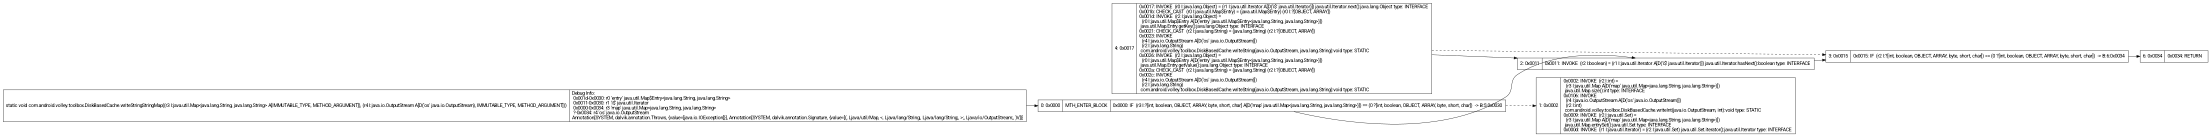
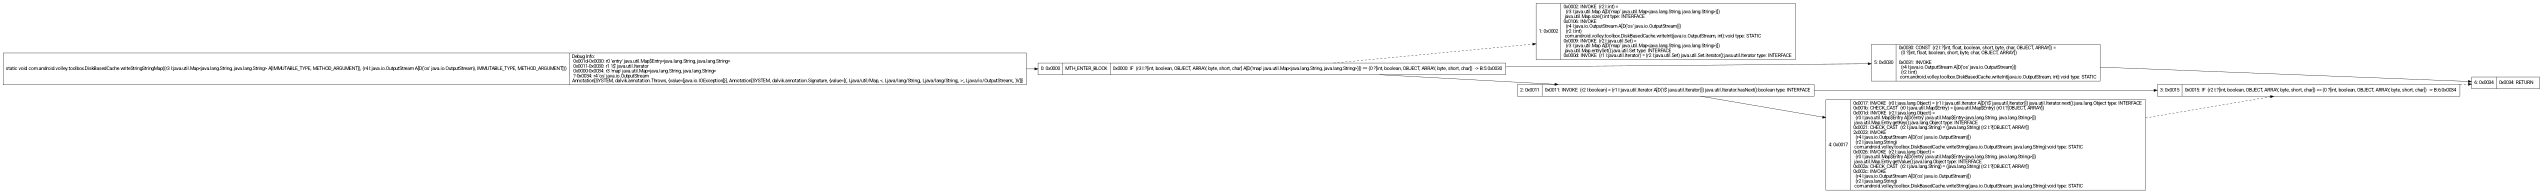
(1157, 36) -> (1871, 133)
(1473, 56) -> (1761, 107)
(2133, 56) -> (2464, 84)
none -> (1986, 63)
